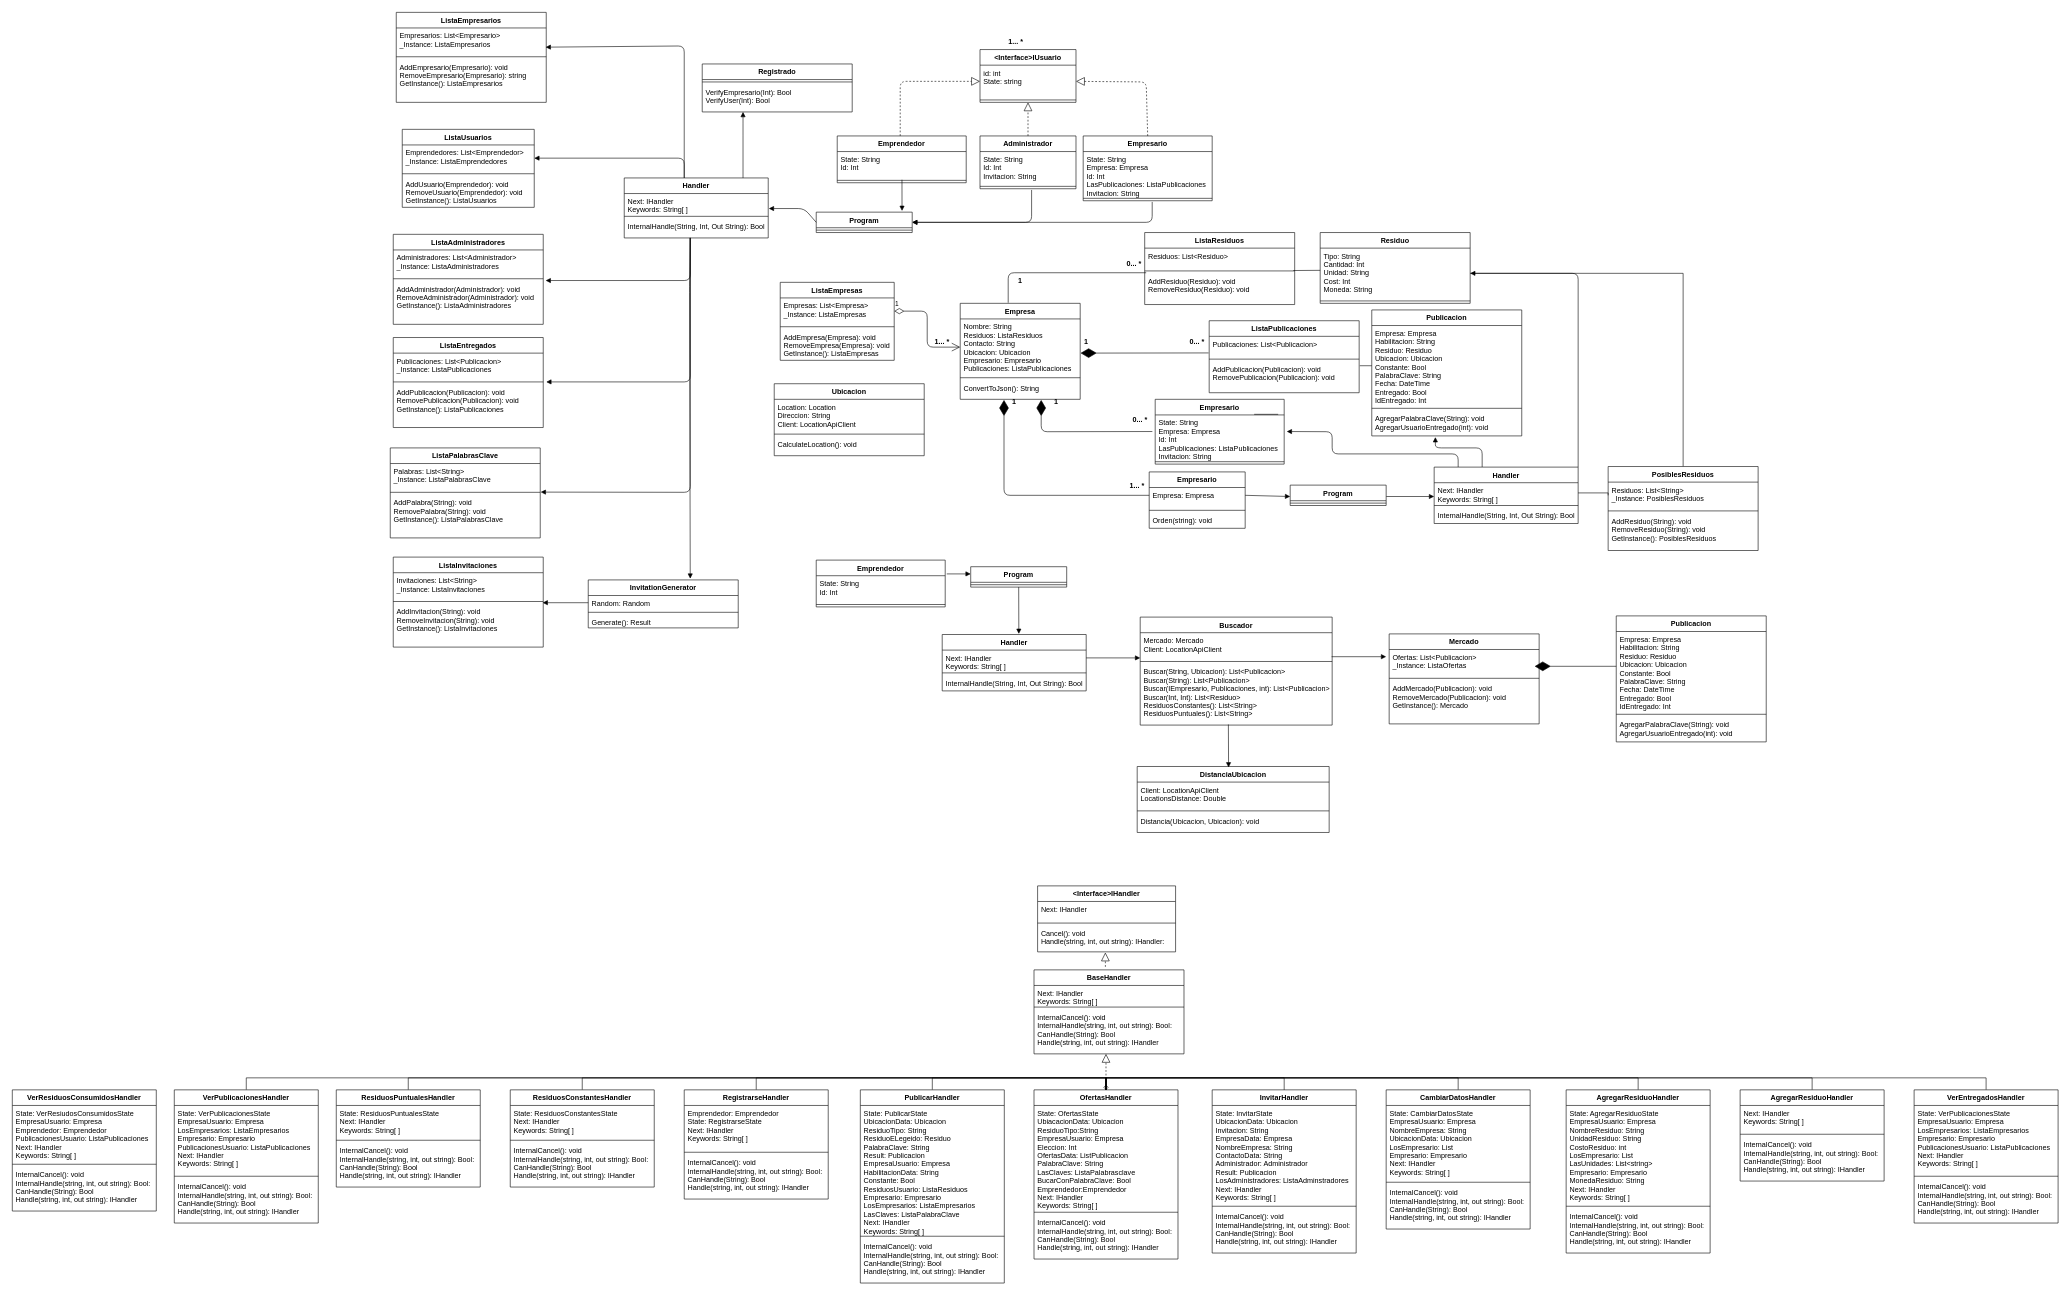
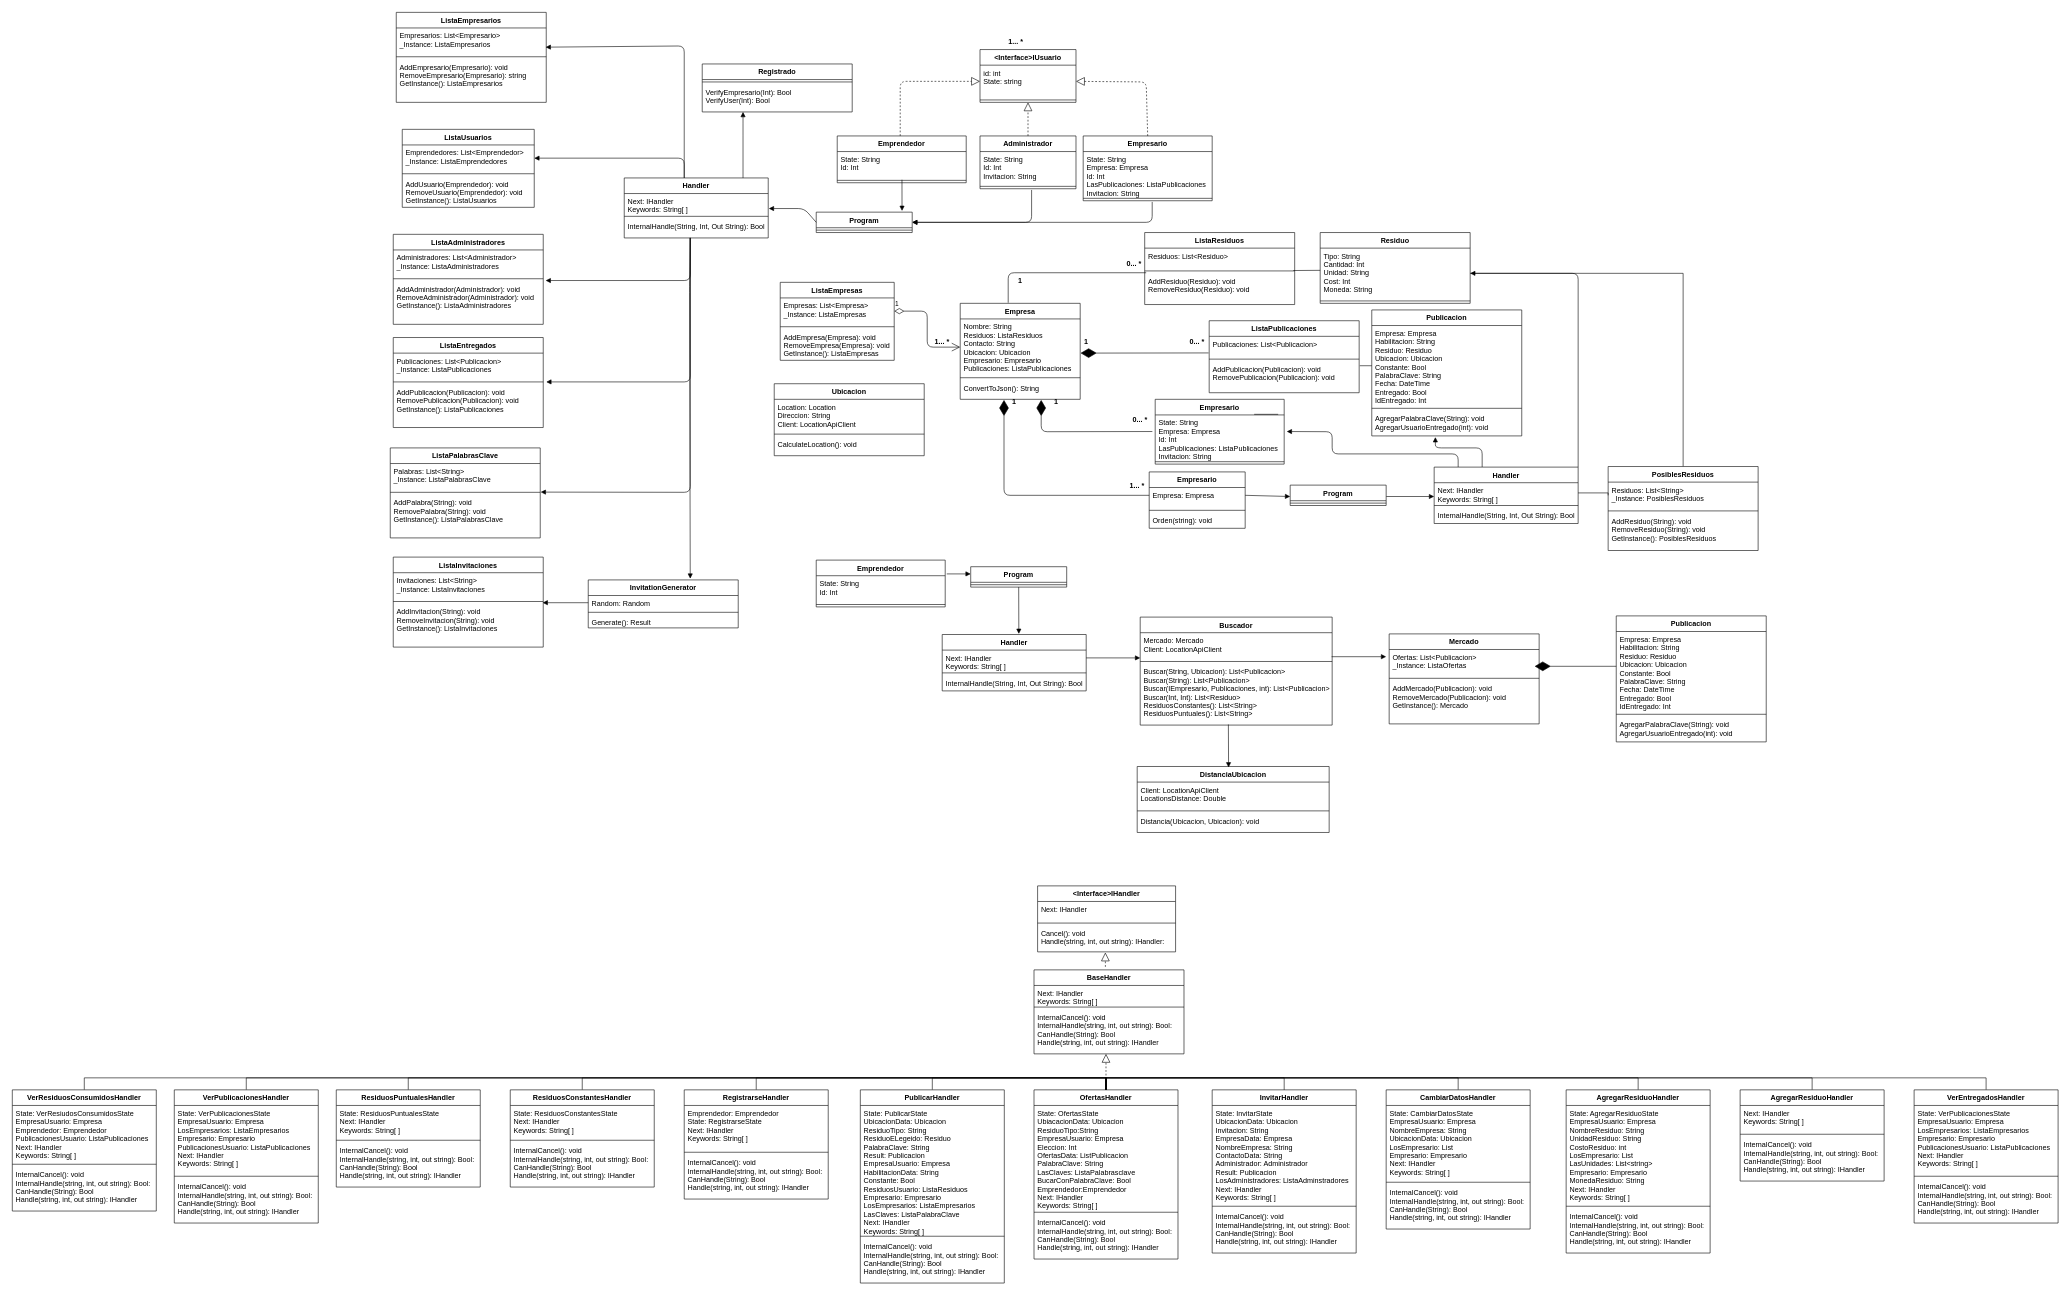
none -> (158, 1078)
(246, 1080) -> (1106, 1090)
